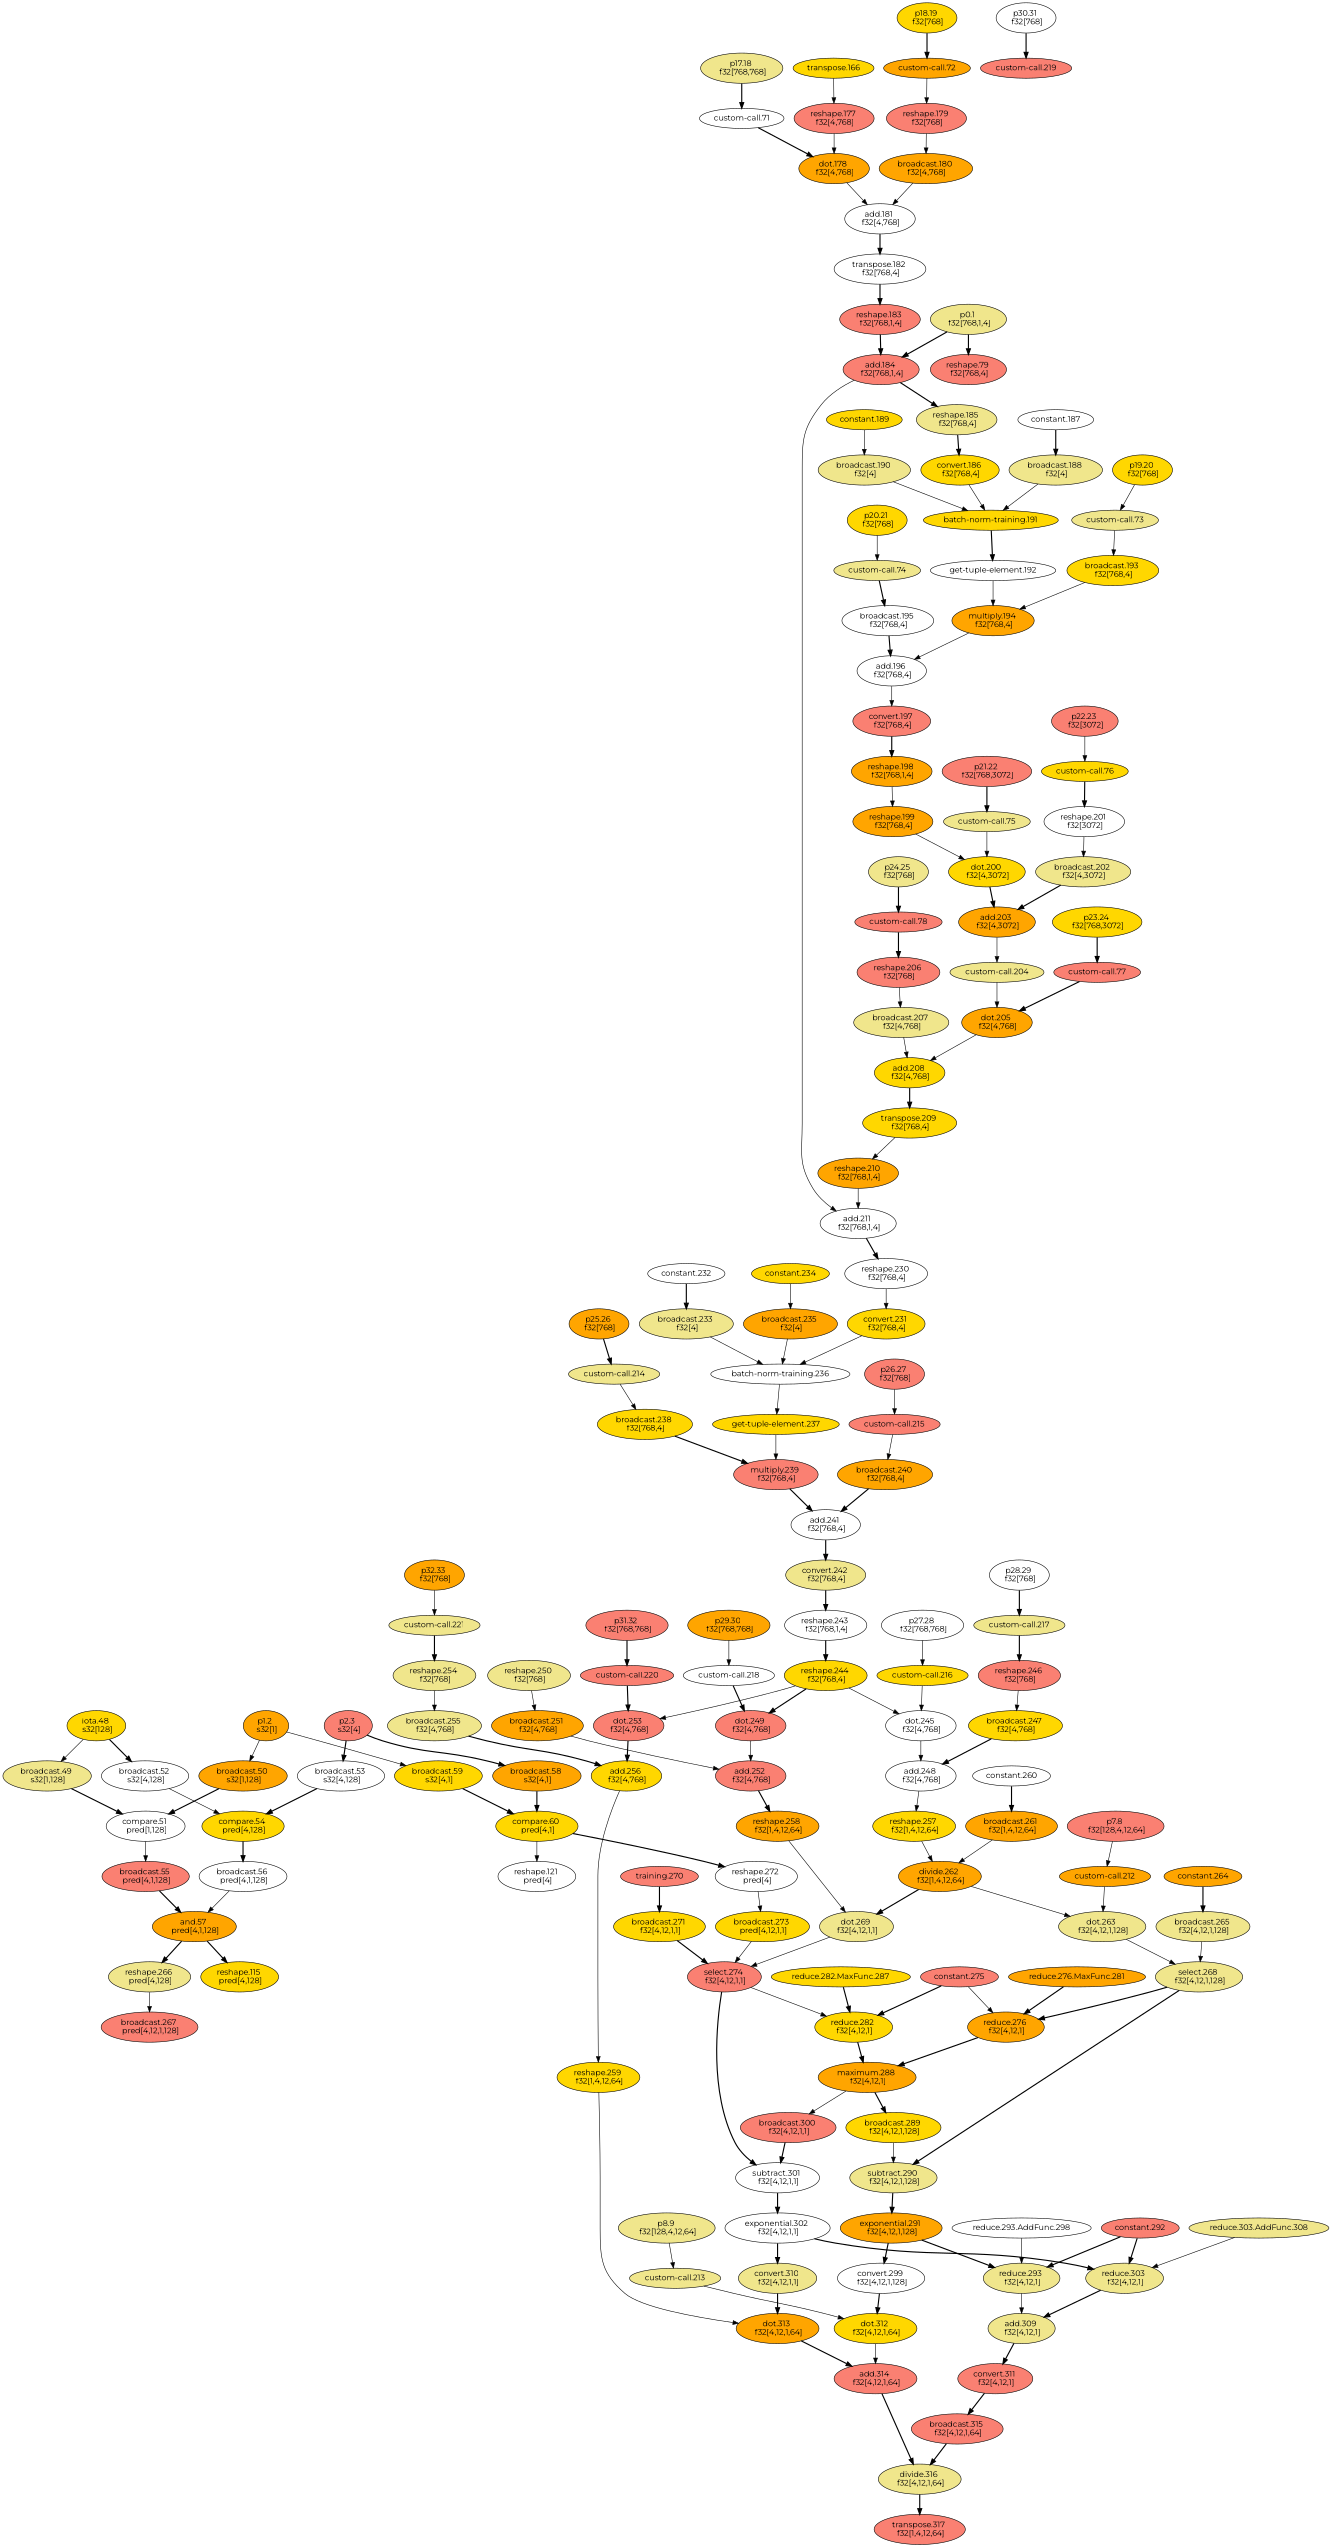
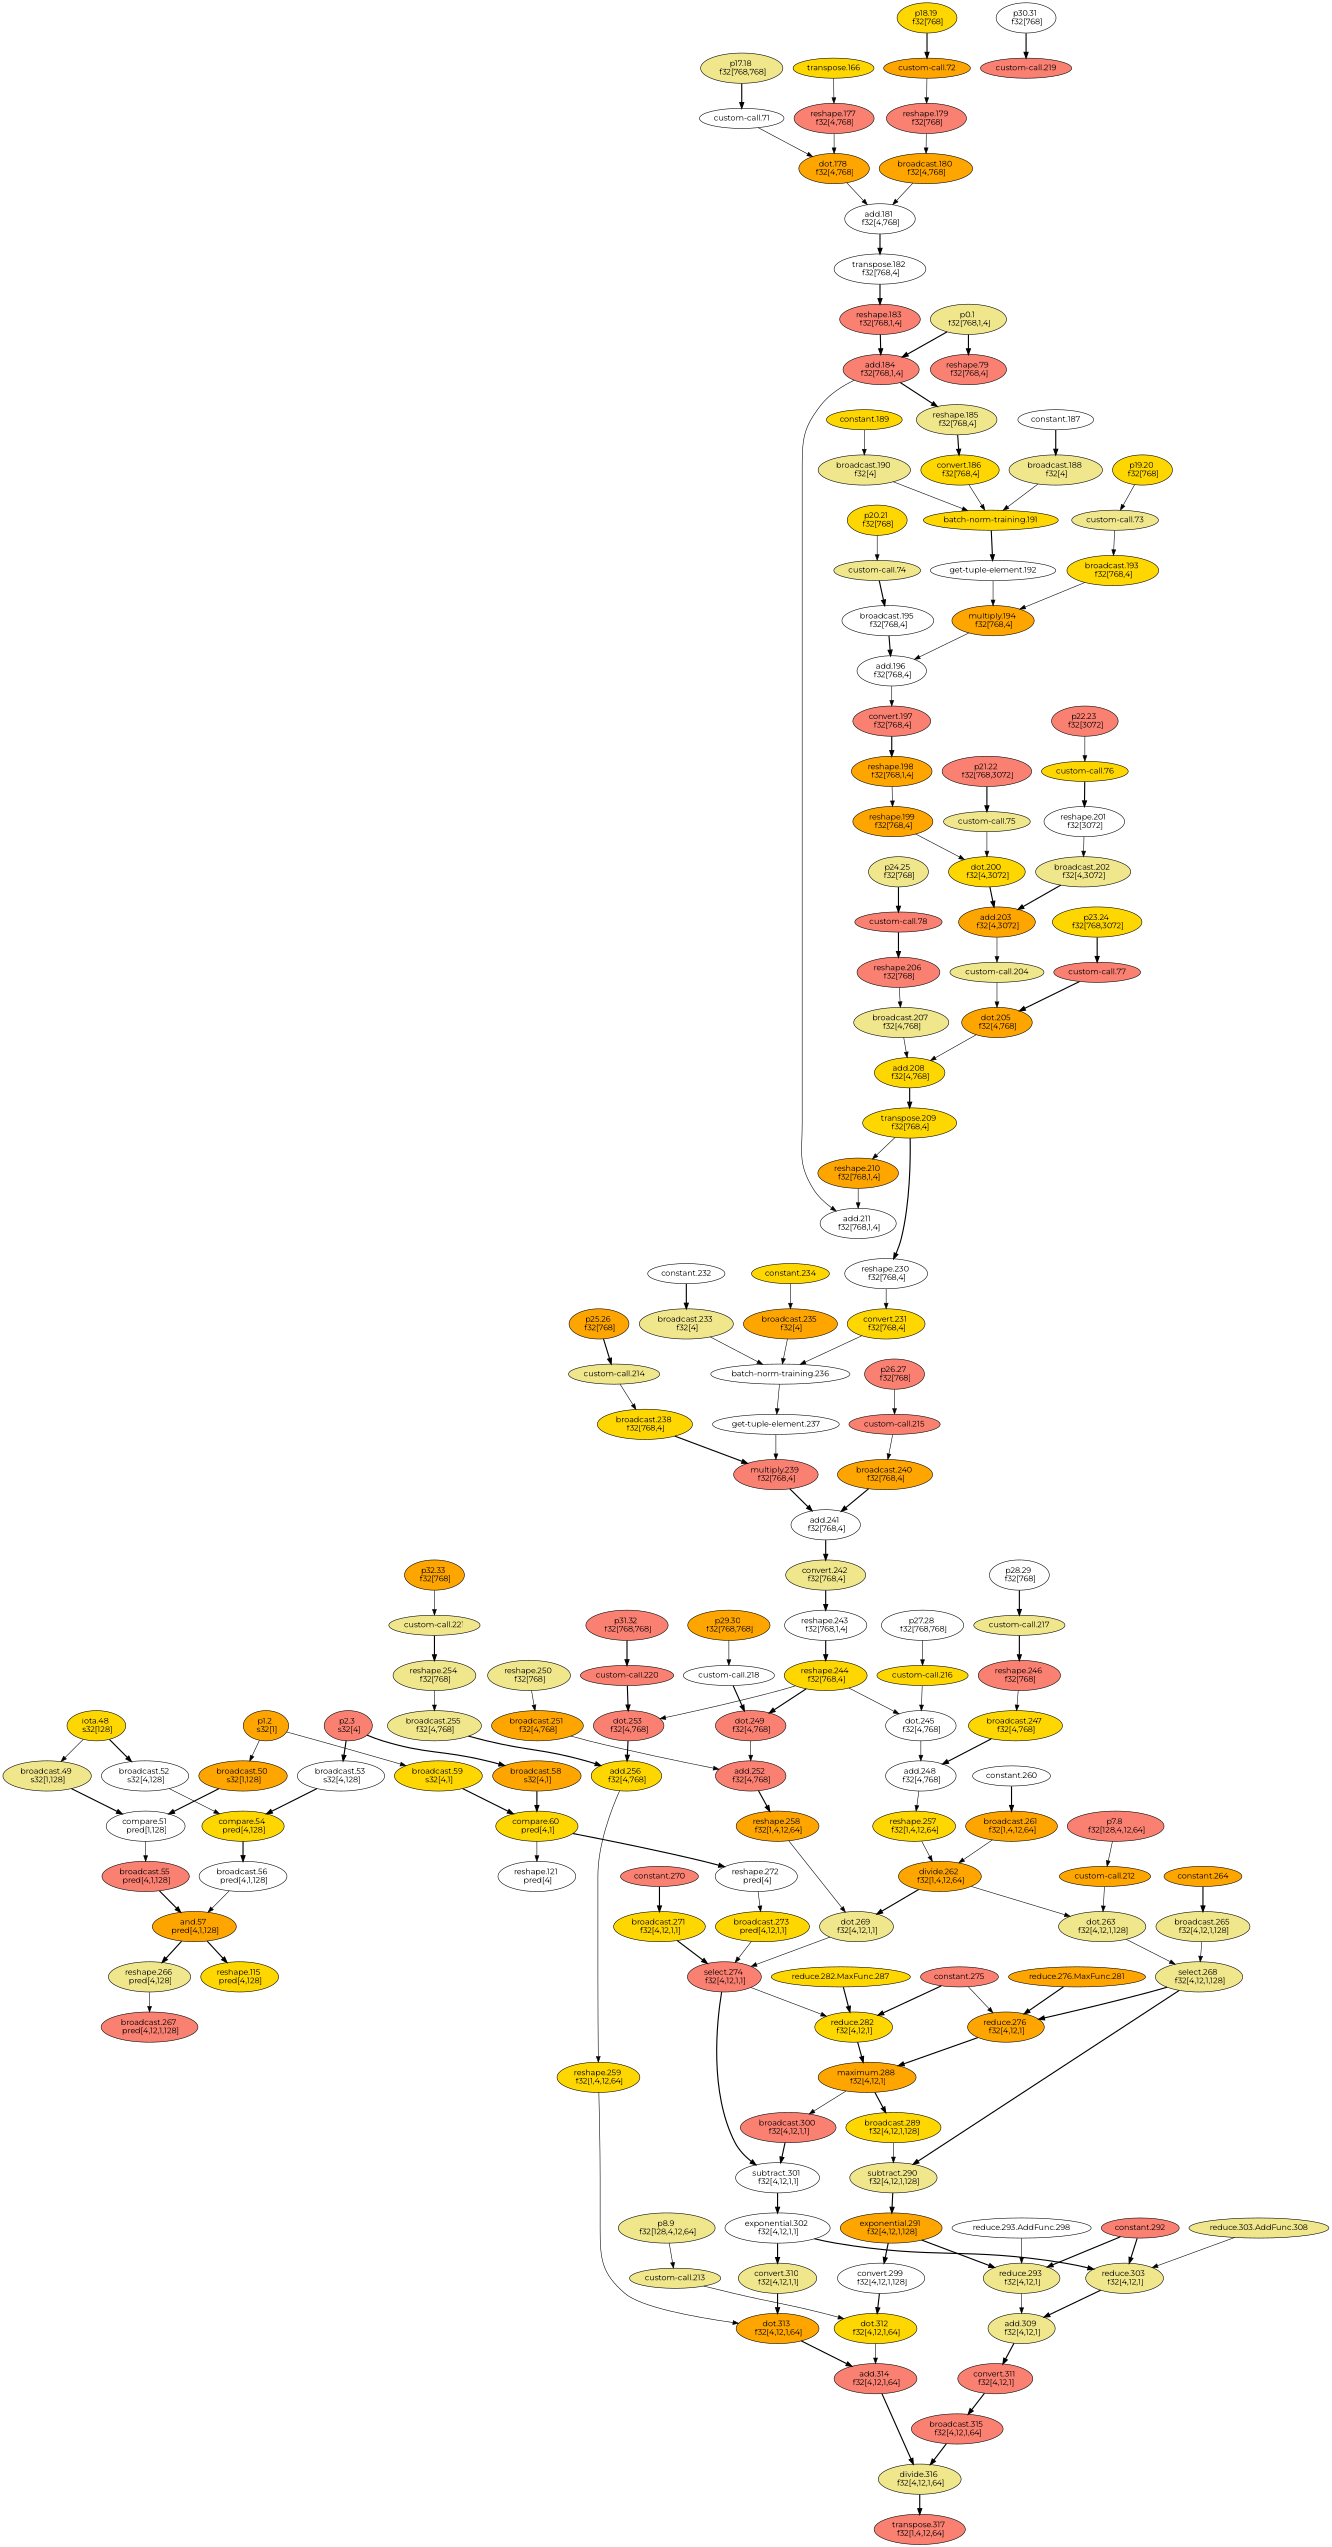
(783, 141) -> (783, 141)
(871, 1246) -> (908, 1197)
(776, 1424) -> (776, 1424)
(659, 1876) -> (659, 1876)
